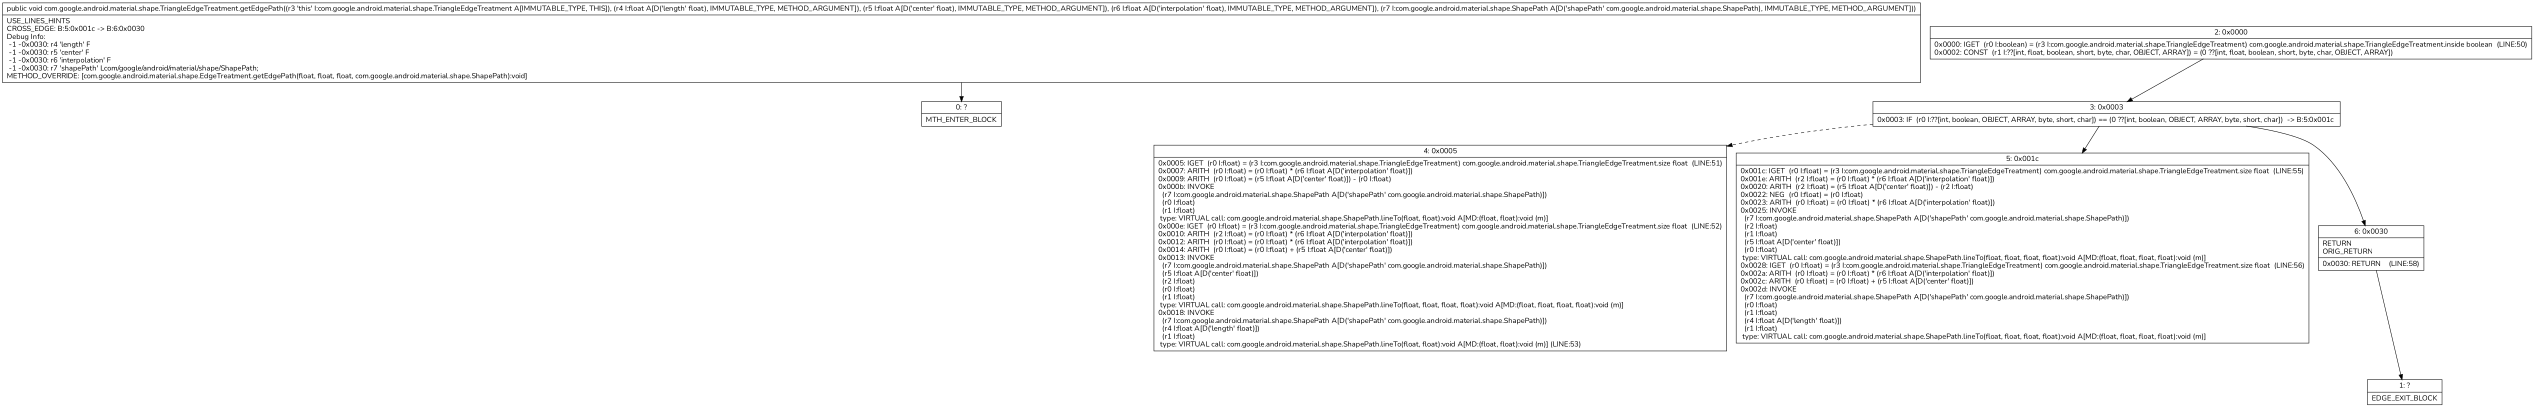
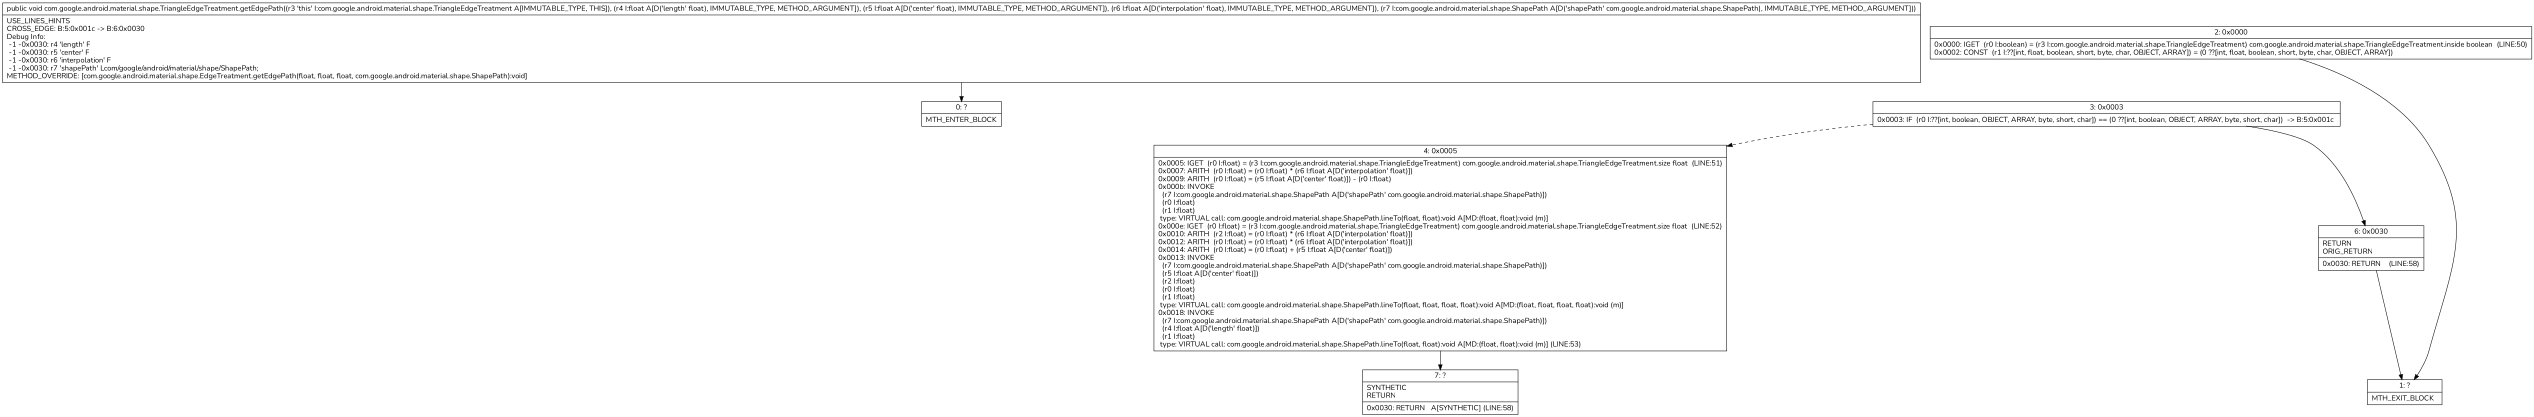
(2168, 79) -> (2447, 183)
(2023, 248) -> none
none -> (1440, 392)
(2405, 398) -> (2403, 398)
